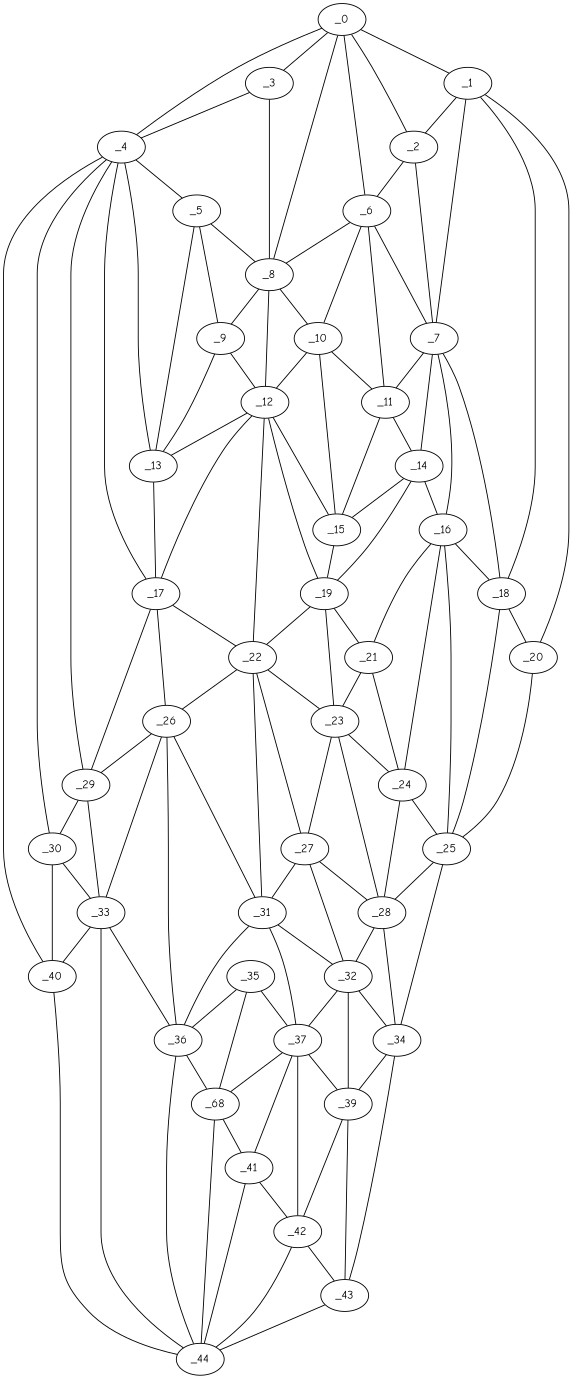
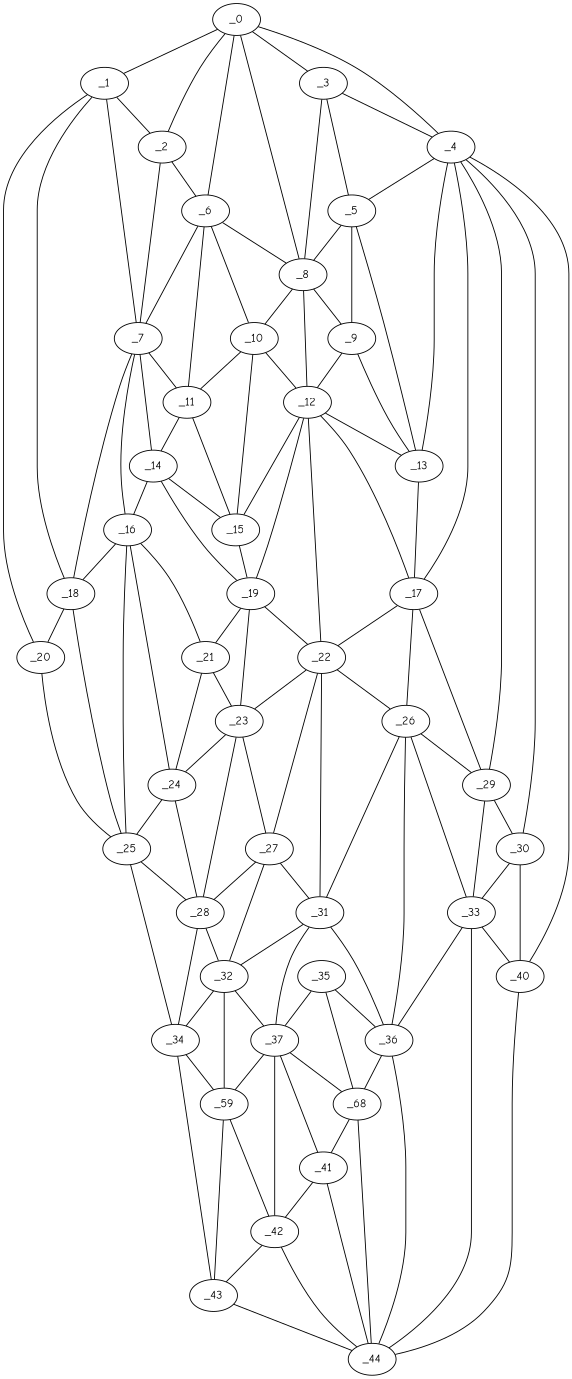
none -> (338, 147)
(348, 1104) -> (224, 1104)
